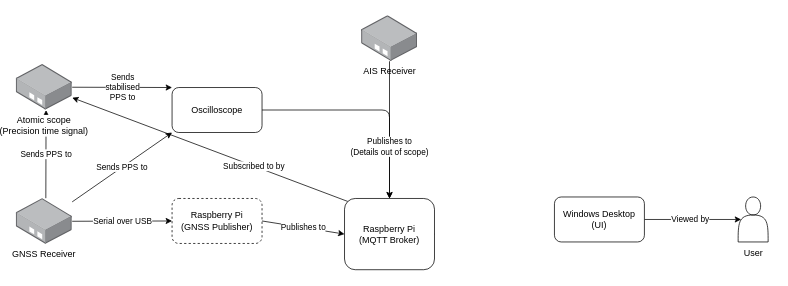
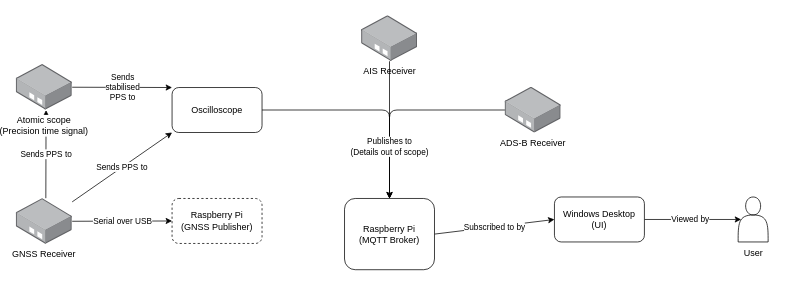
none -> (448, 110)
none -> (533, 110)
(213, 150) -> (492, 227)
(301, 227) -> none
